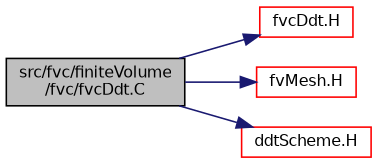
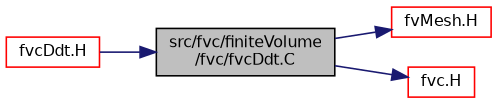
(212, 49) -> (120, 52)
(306, 142) -> (441, 82)
